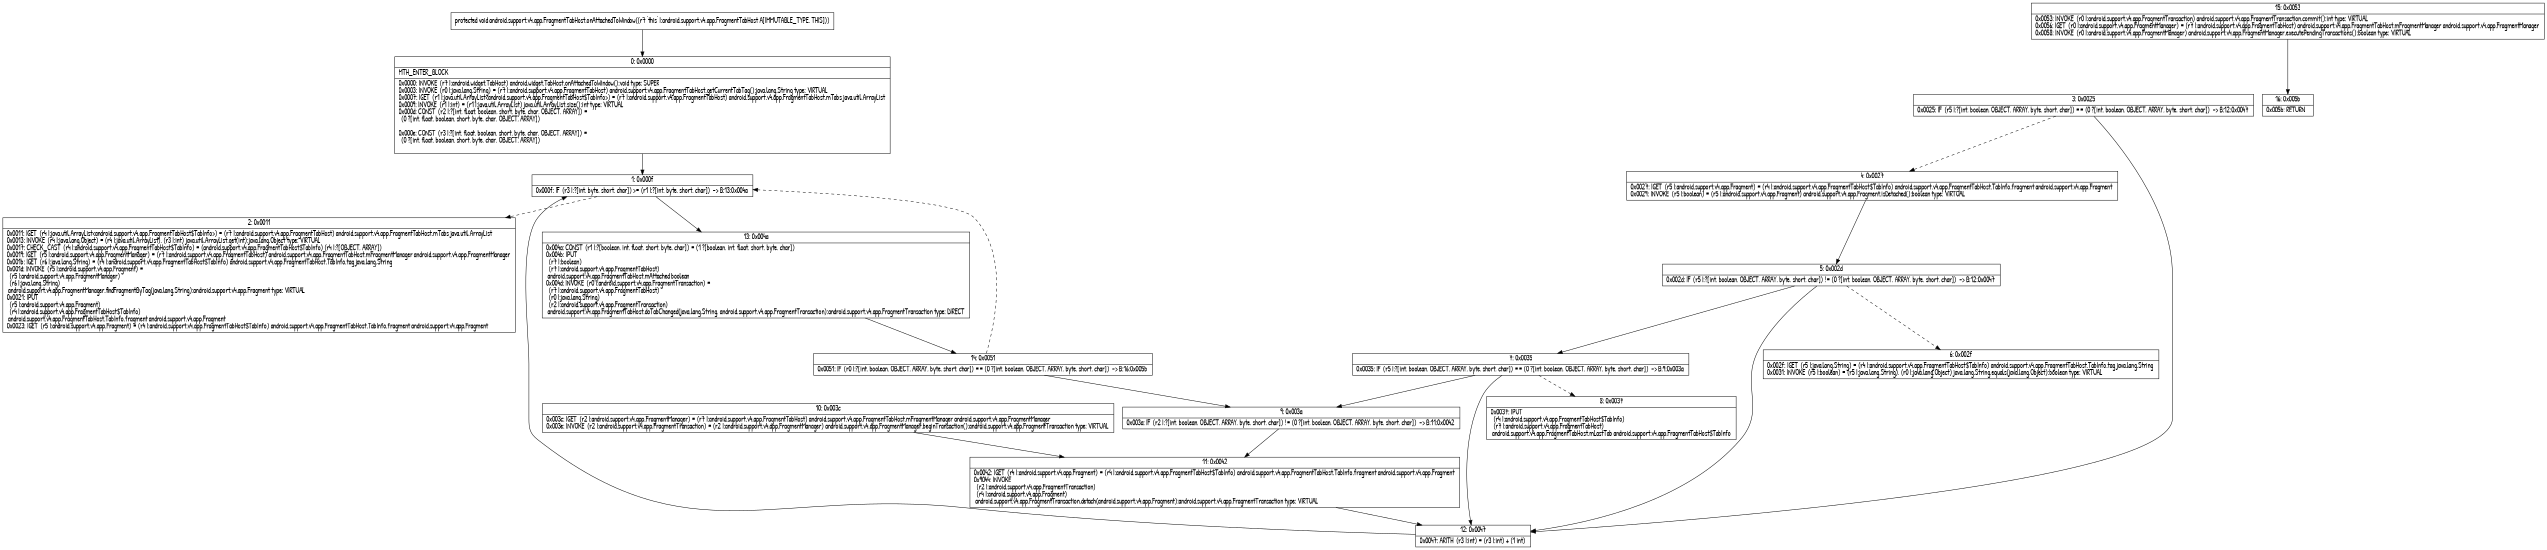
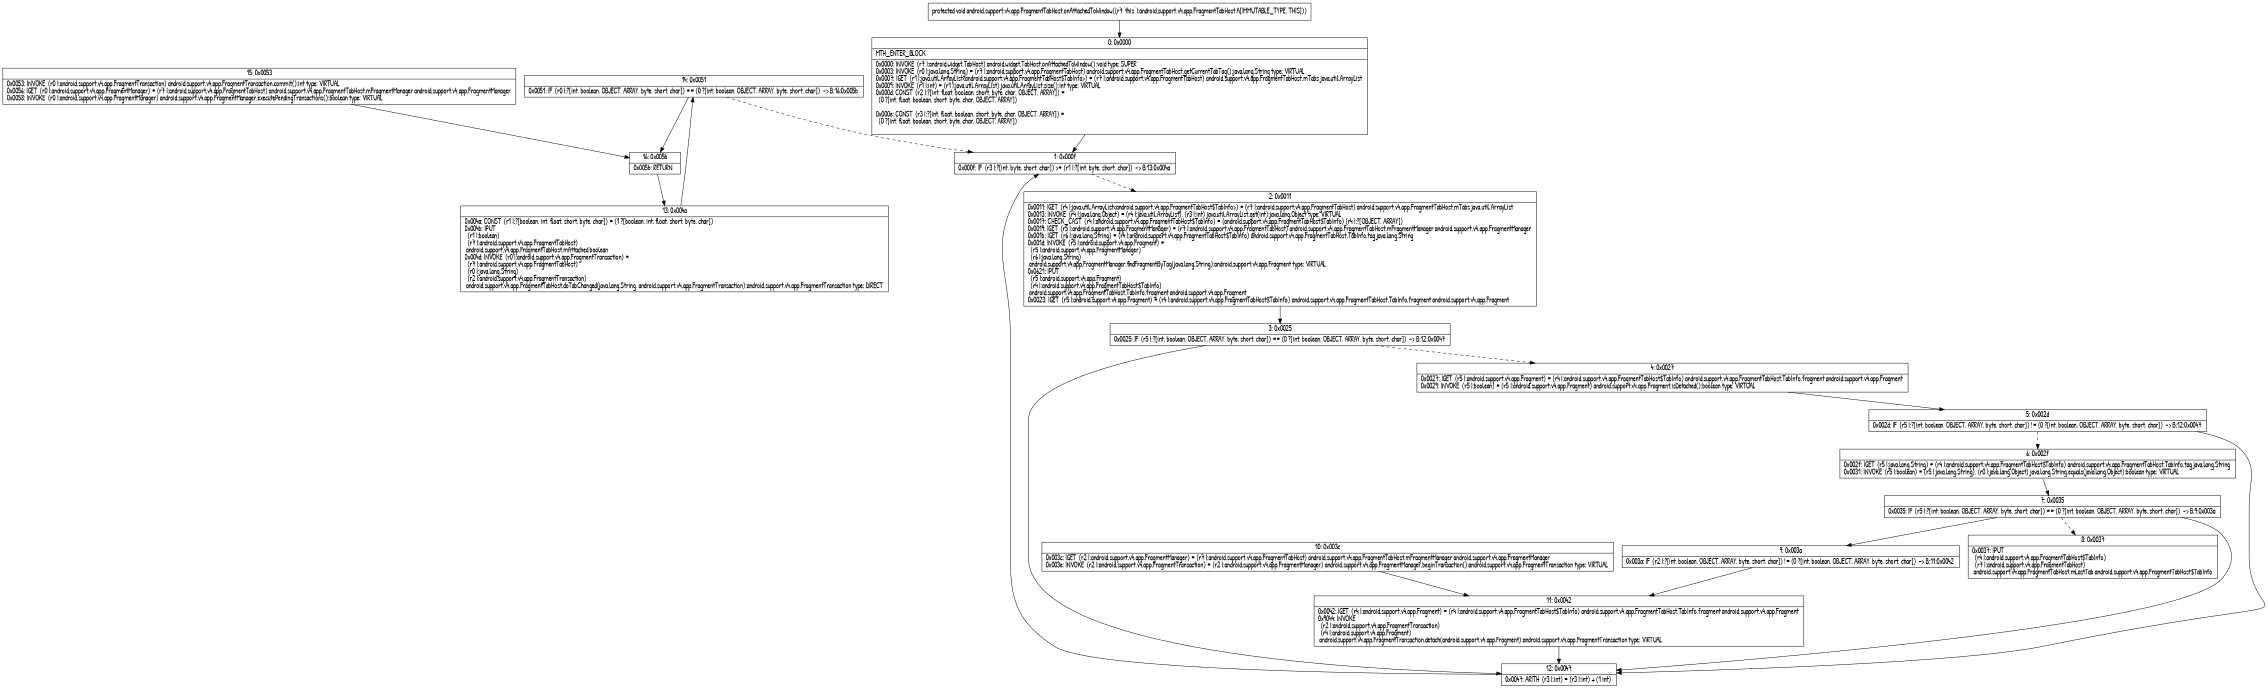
(677, 213) -> (661, 188)
(564, 262) -> (482, 236)
(24, 298) -> (1045, 272)
none -> (1280, 313)
(1678, 319) -> (2045, 485)
(1135, 391) -> (676, 123)
